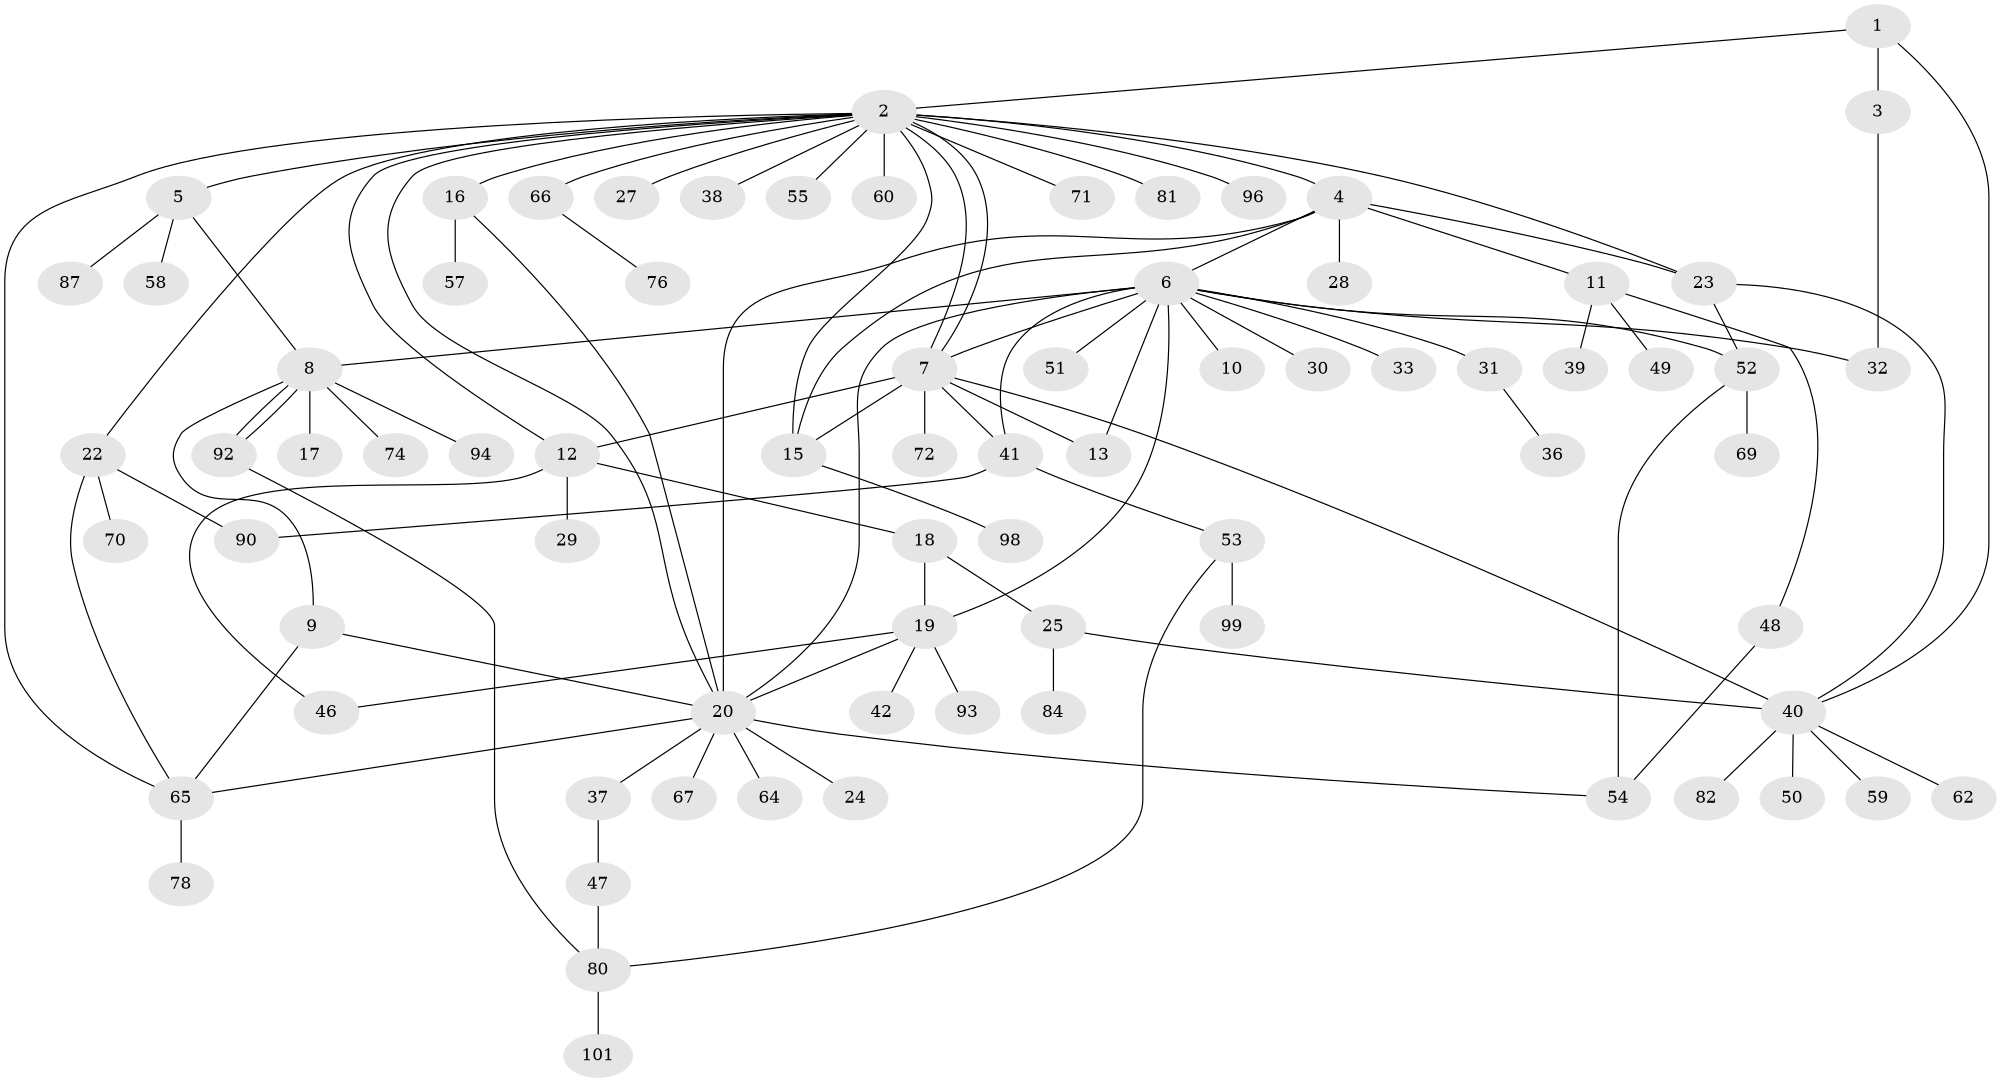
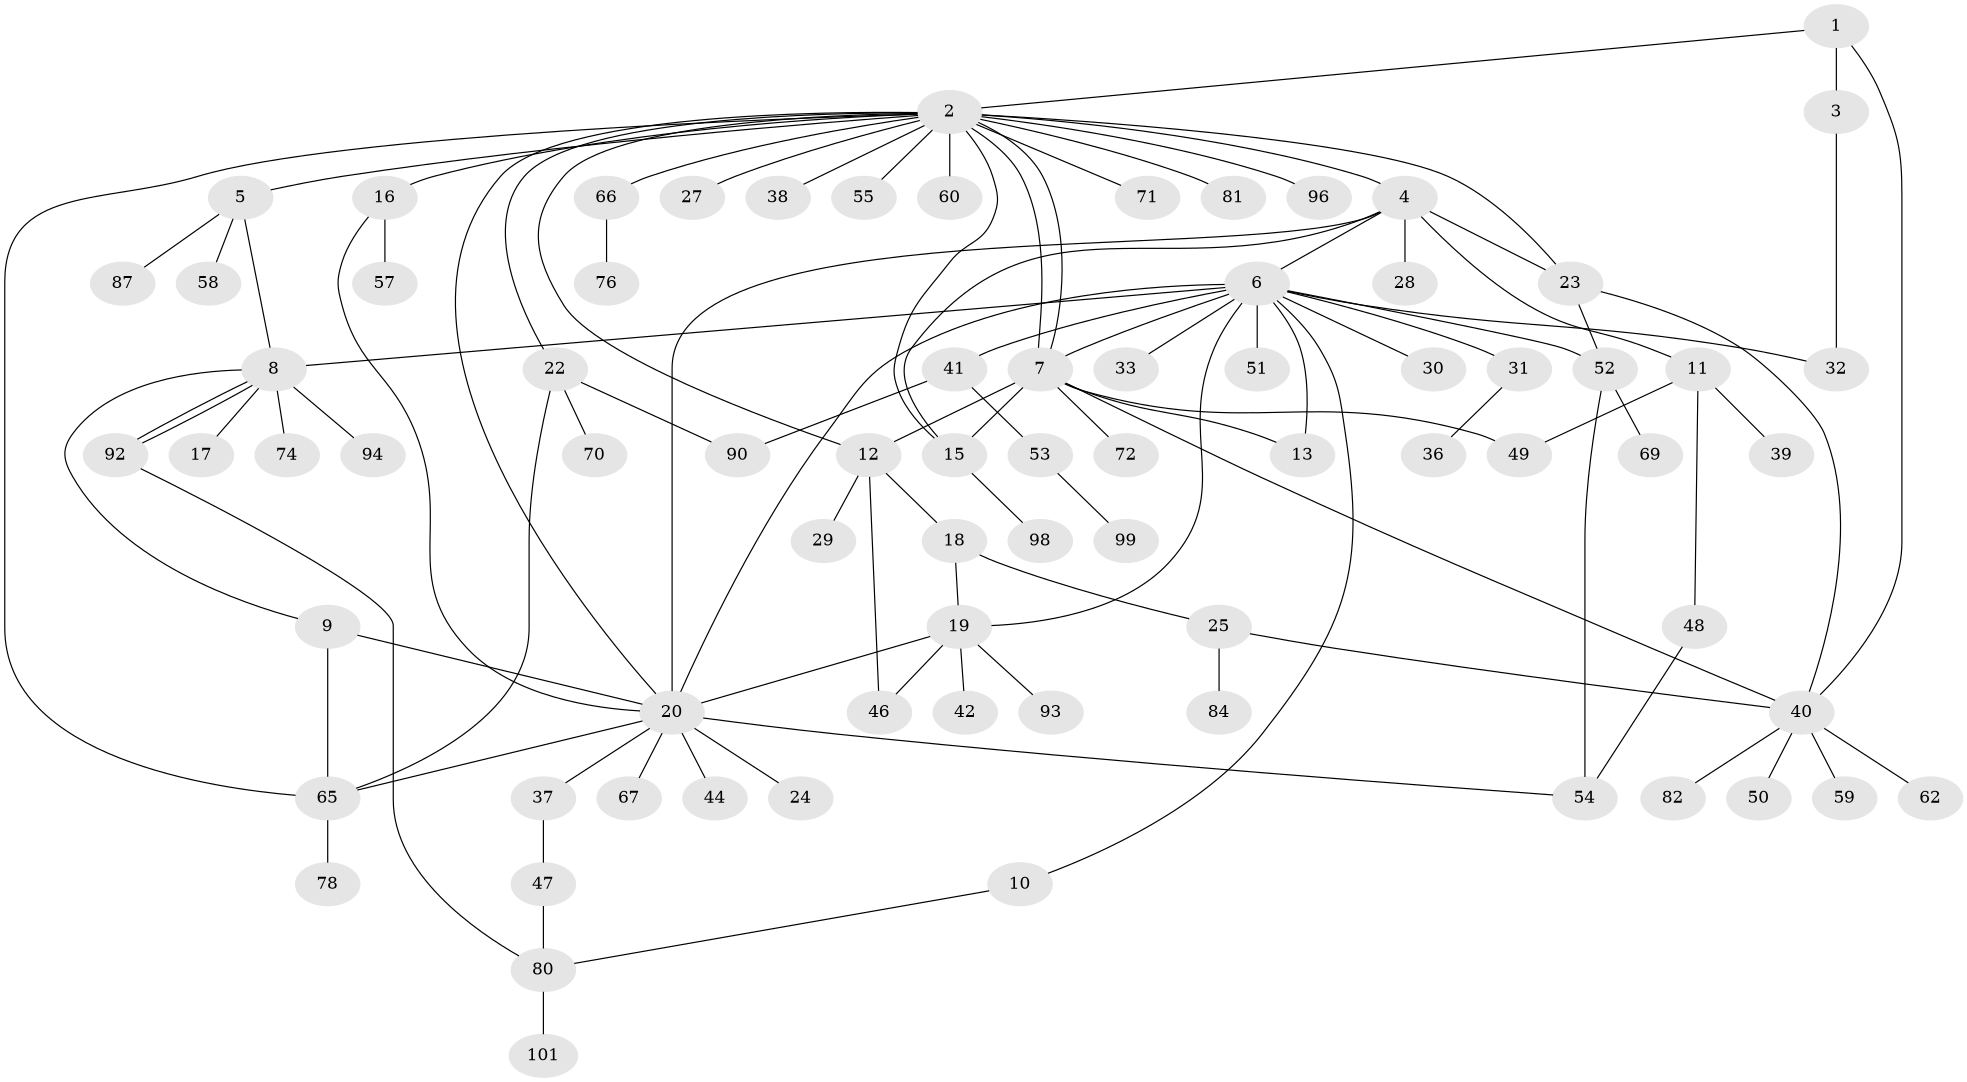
(967, 412) -> (1280, 412)
(770, 798) -> (715, 798)
(1031, 889) -> (782, 927)
